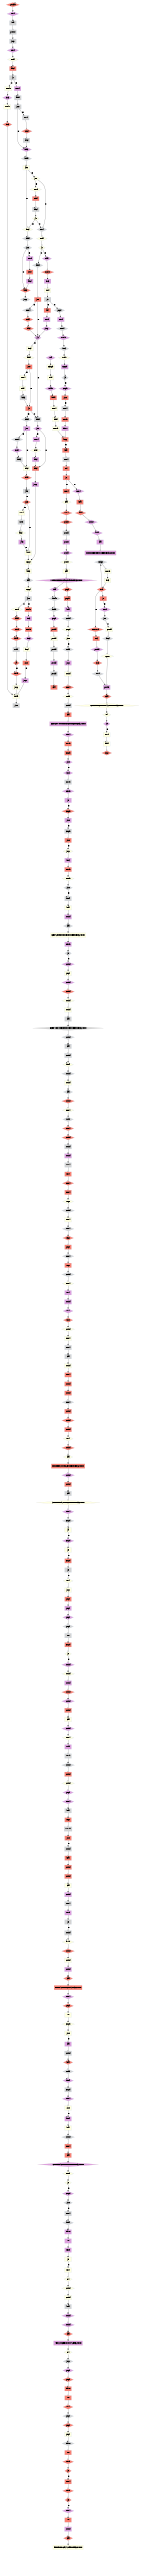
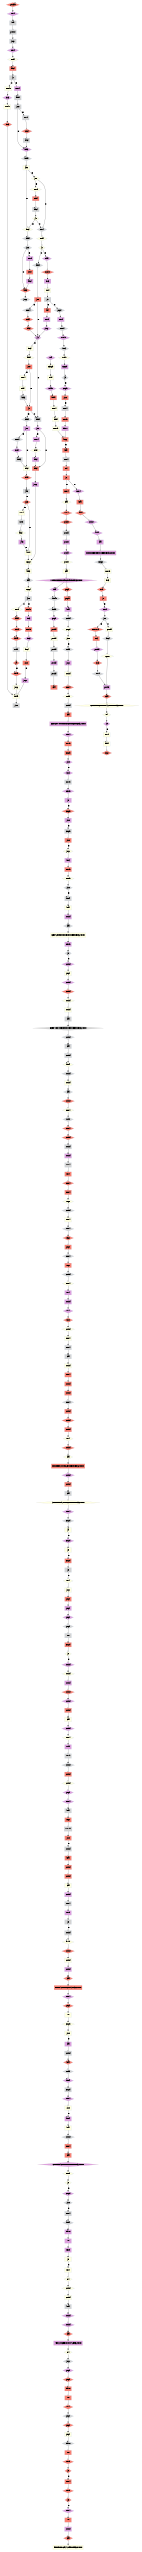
(101, 576) -> (101, 557)
(95, 608) -> (101, 623)
